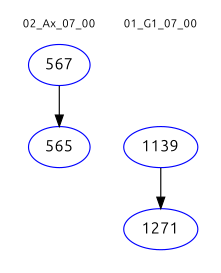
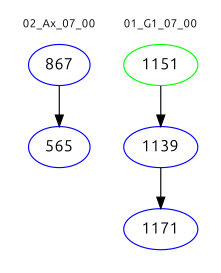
(59, 65) -> (59, 65)
none -> (161, 65)
(161, 229) -> (161, 229)
